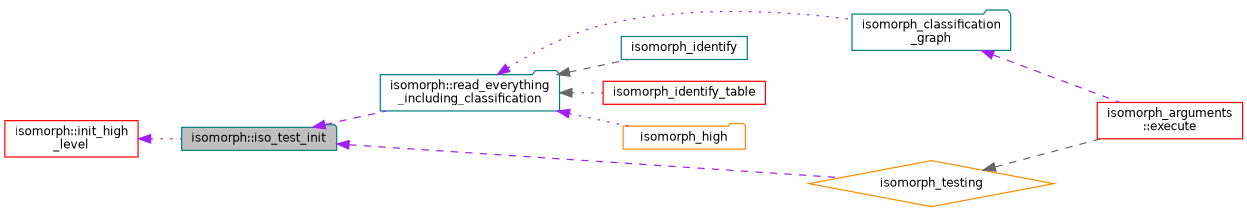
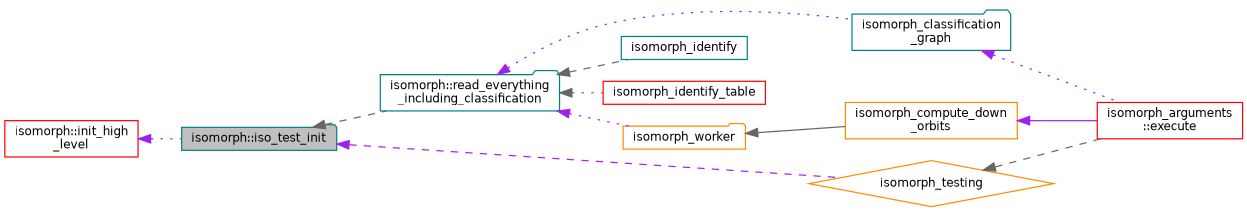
(1057, 79) -> (1057, 79)
(356, 118) -> (356, 118)
none -> (931, 121)
(684, 138) -> (684, 138)
